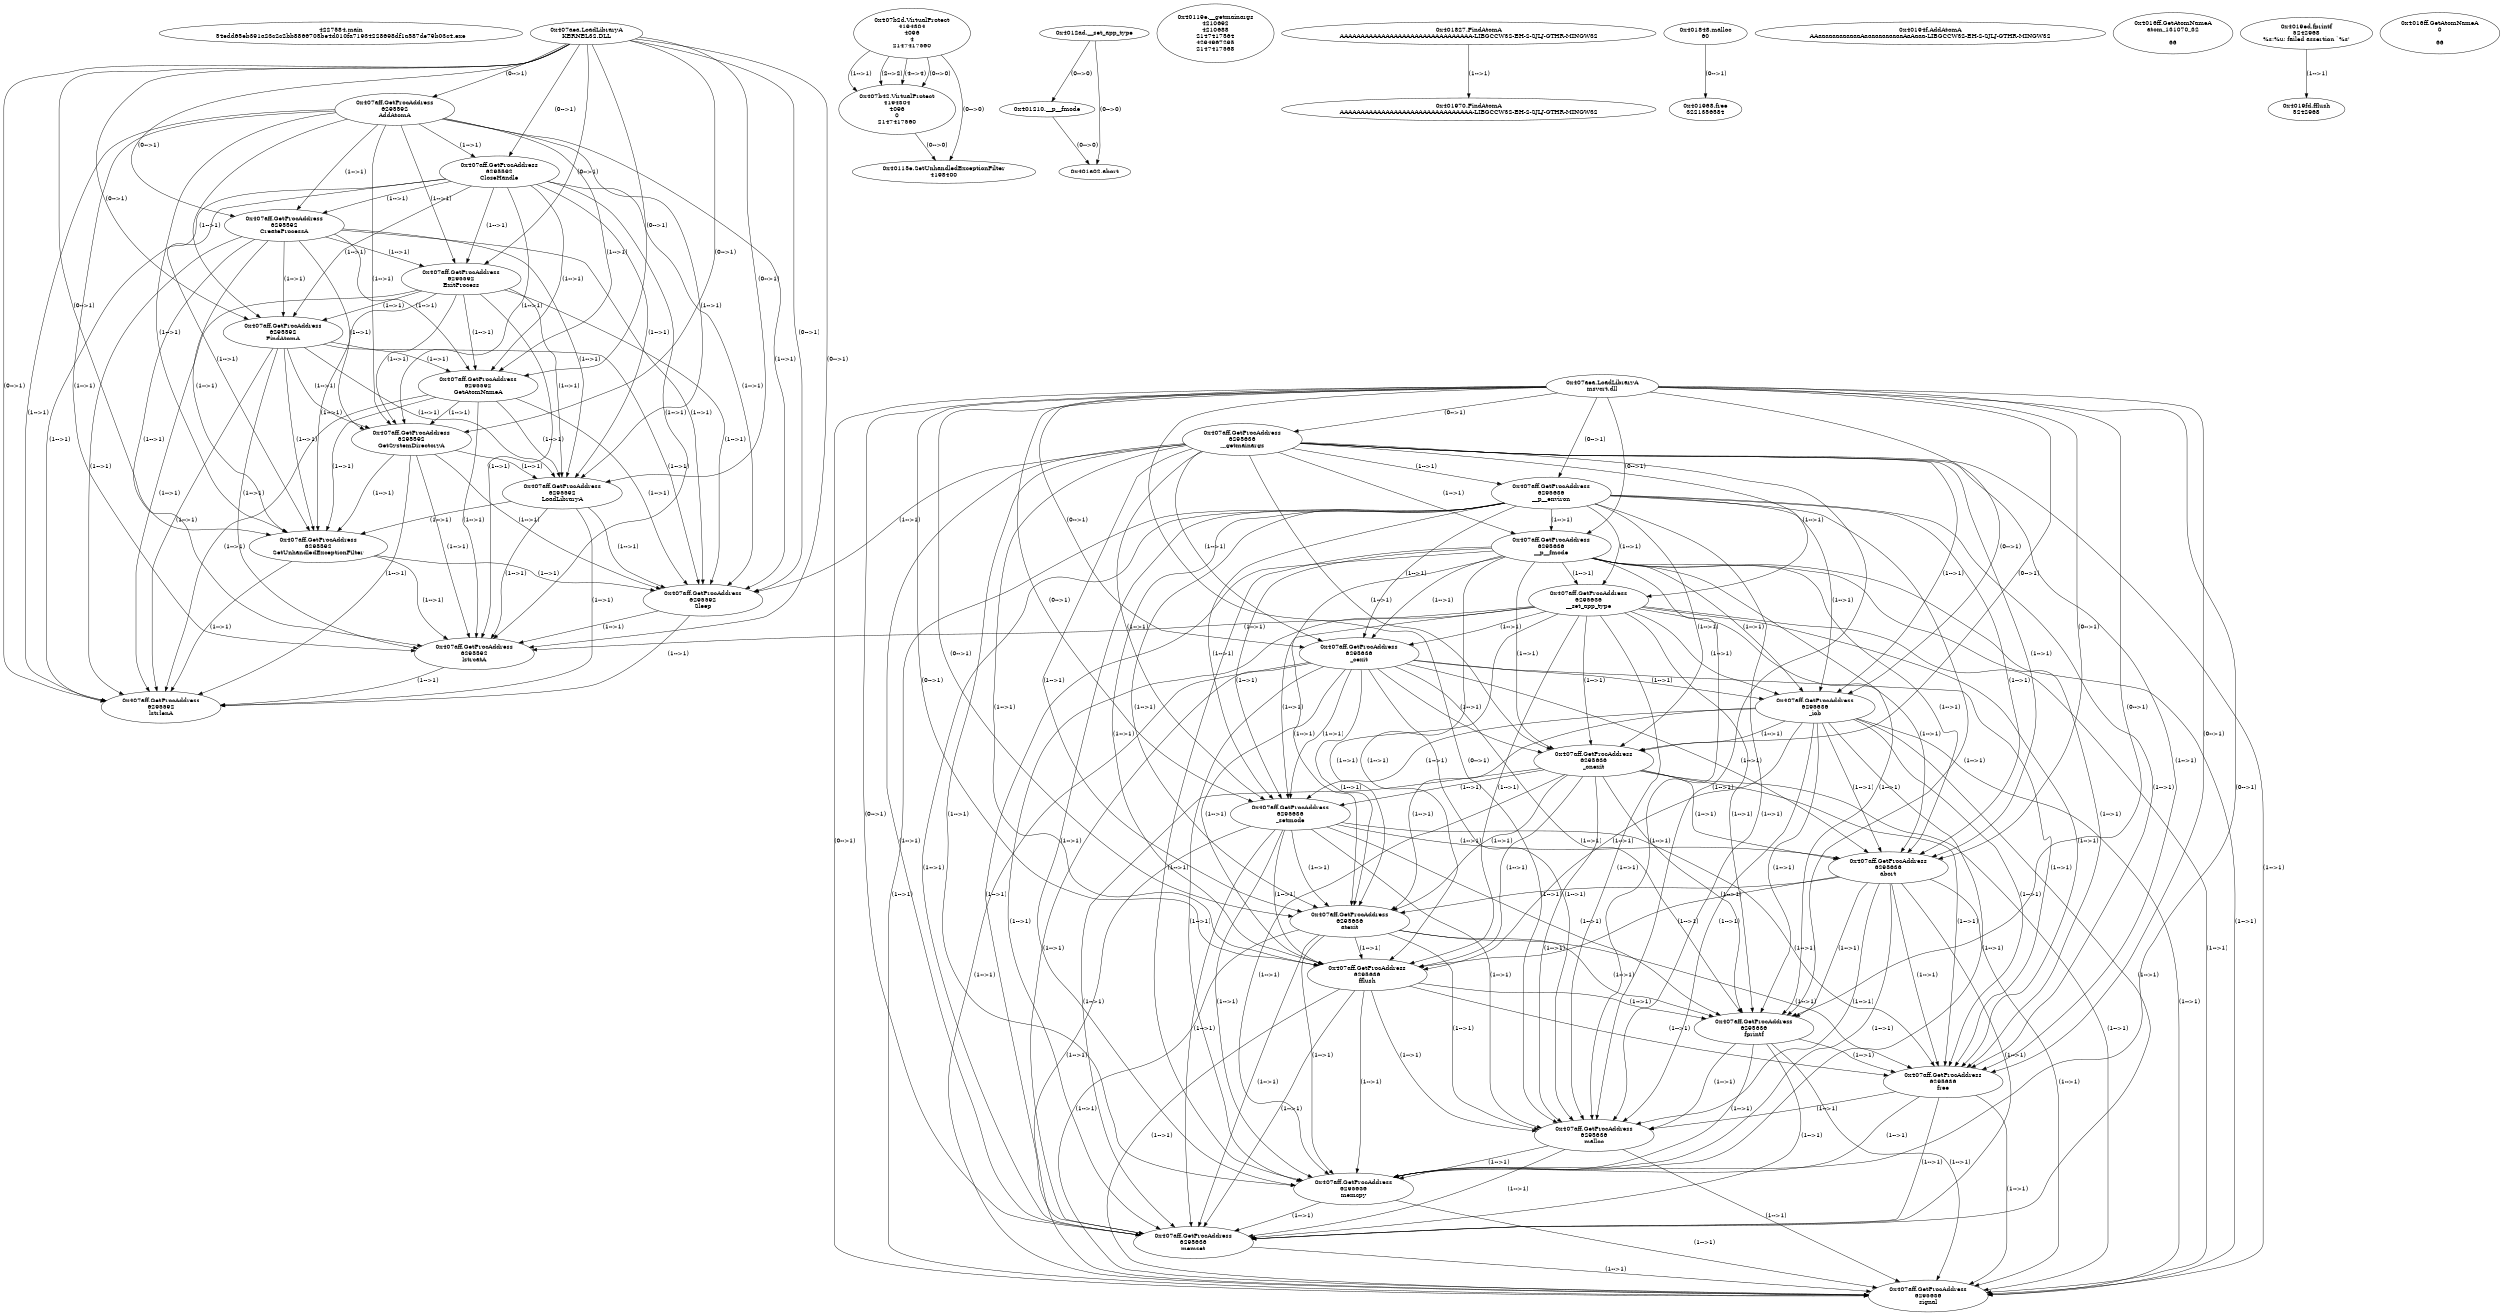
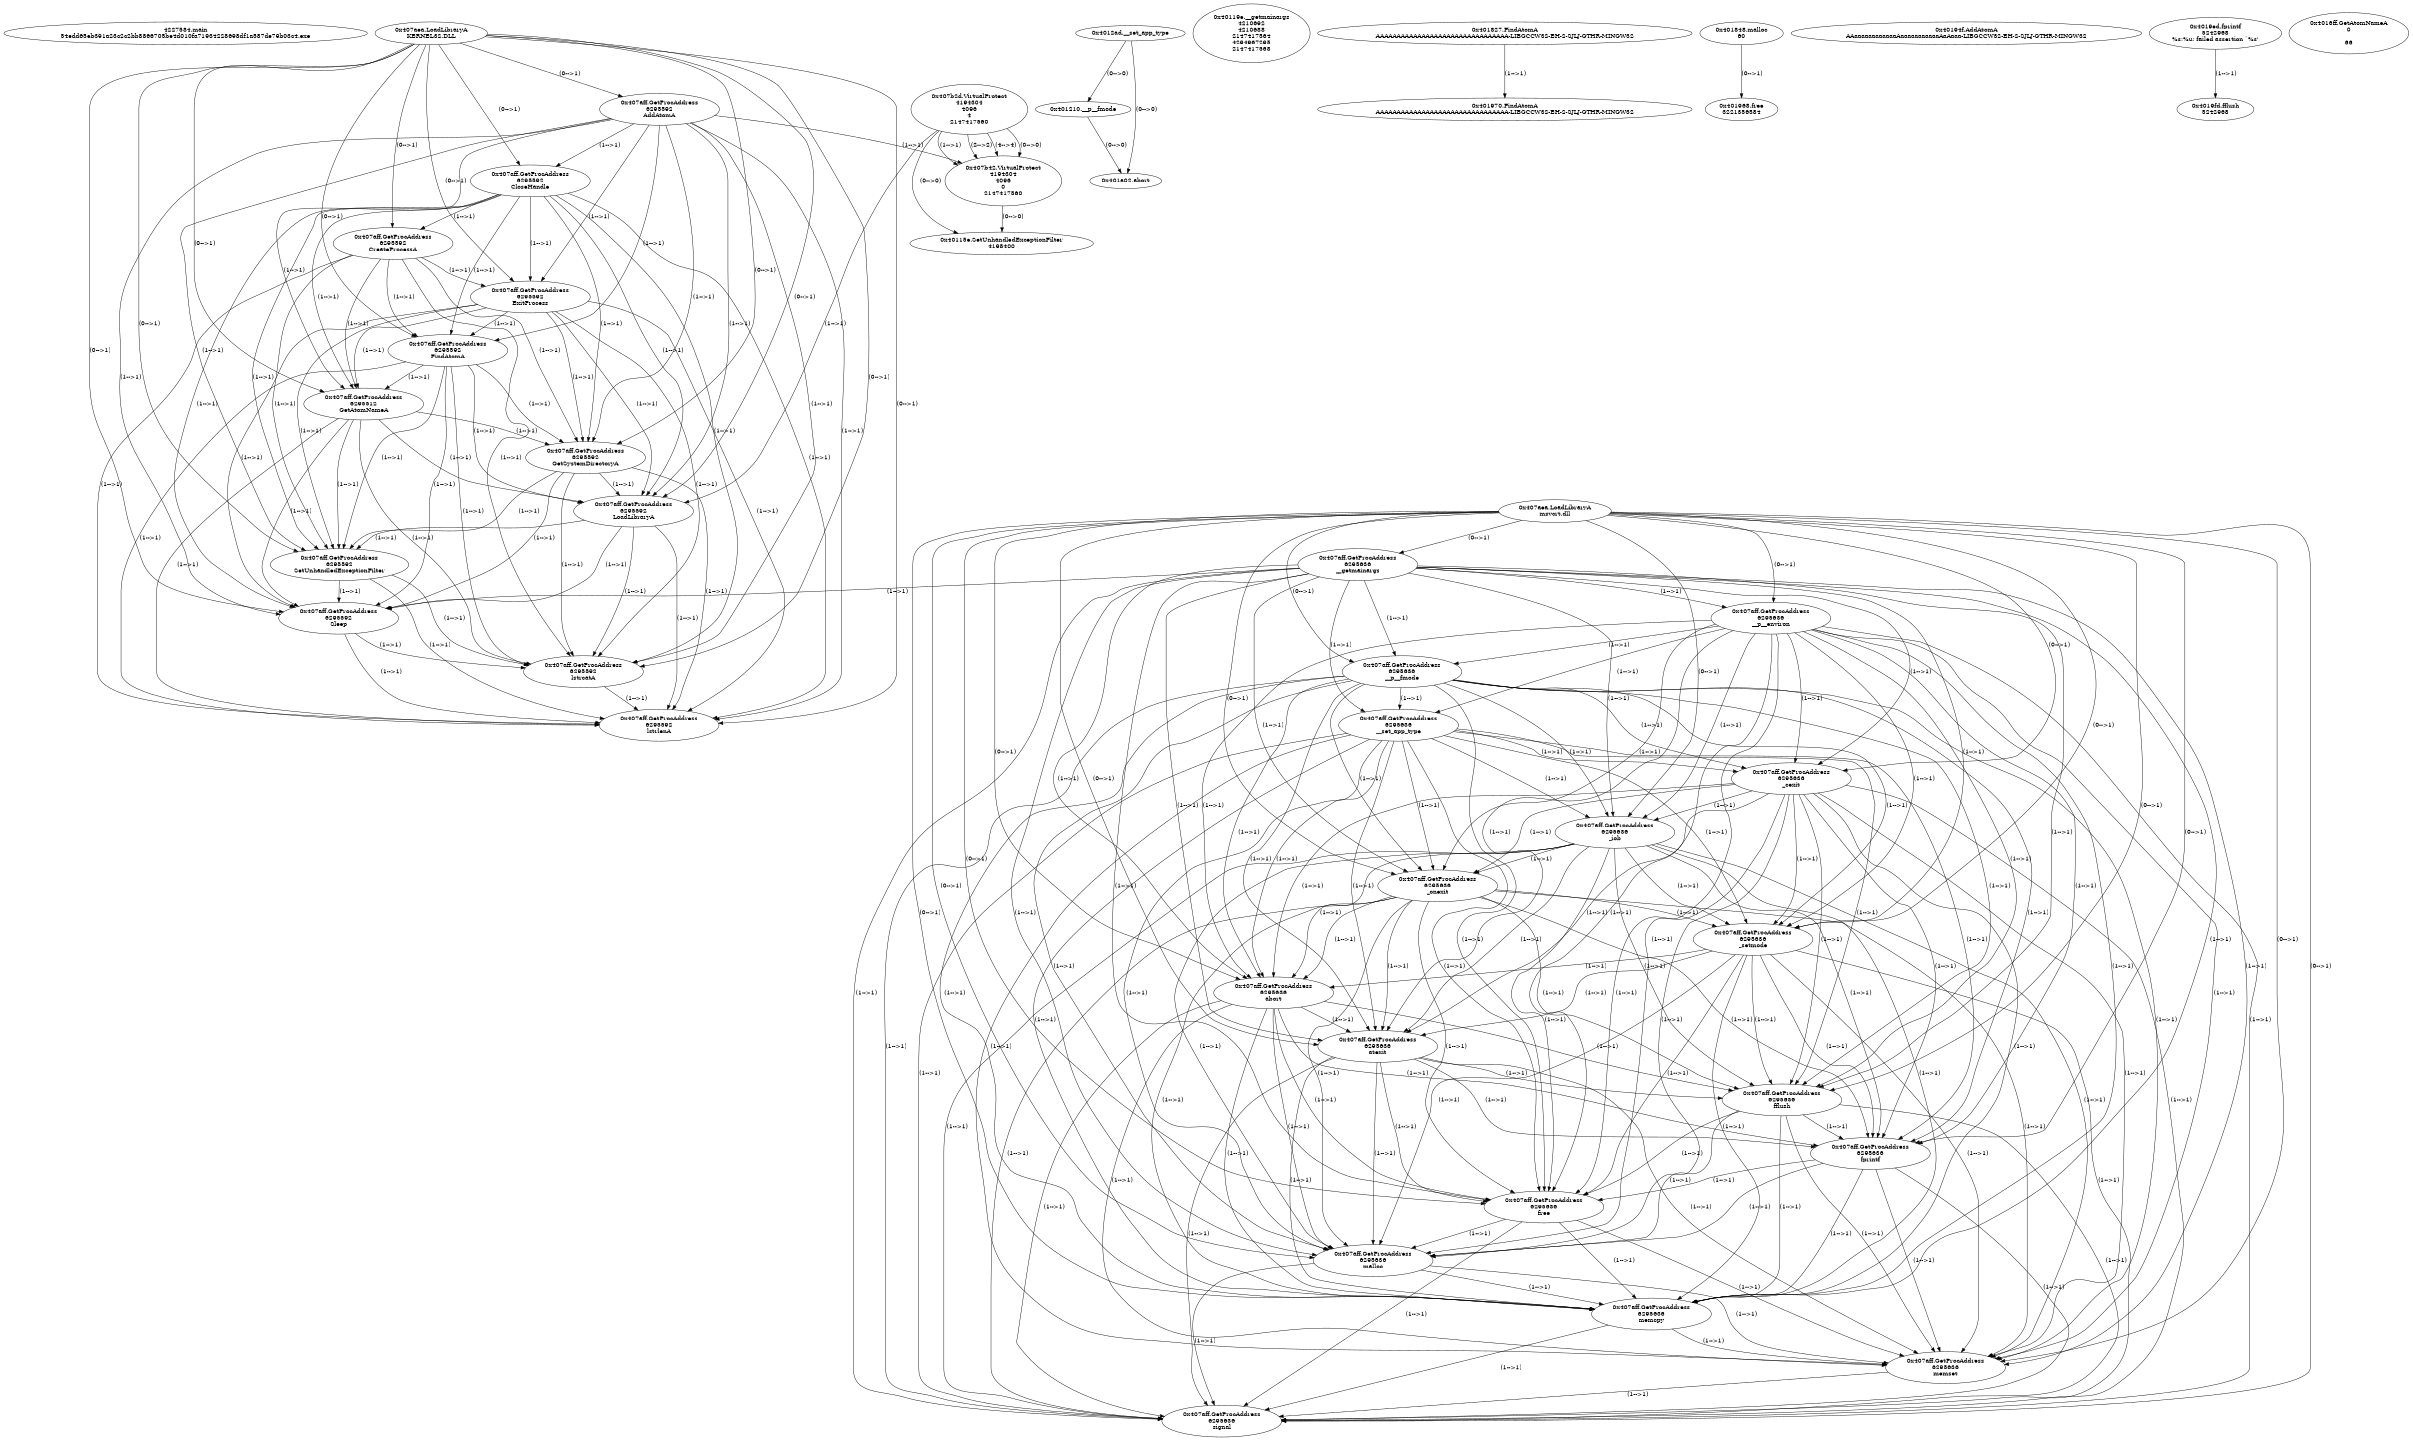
(2173, 33) -> none
(337, 164) -> (837, 134)
(538, 278) -> (822, 326)
(615, 306) -> none
(478, 386) -> (364, 404)
(1036, 633) -> (1081, 1138)
